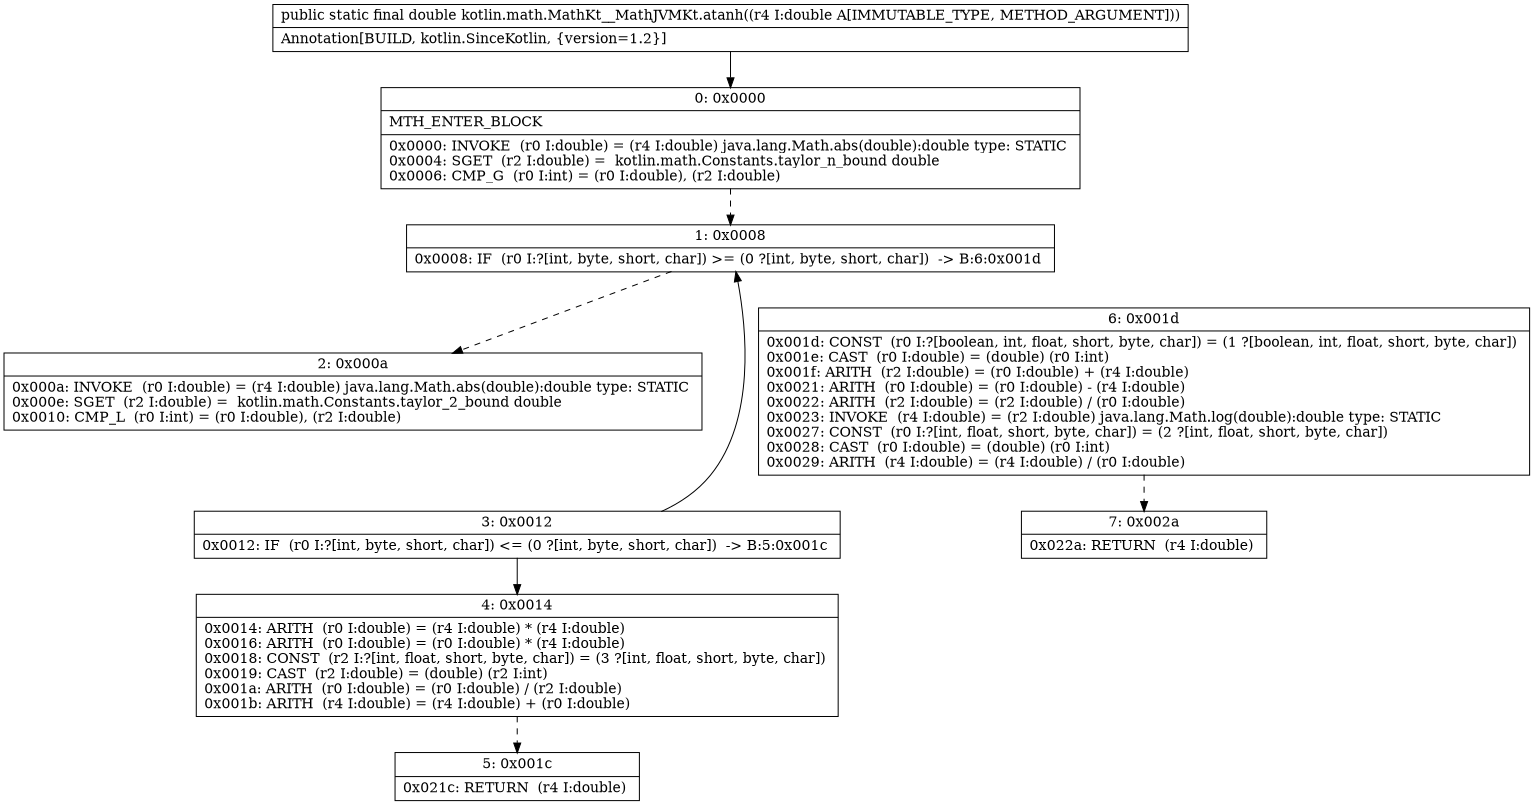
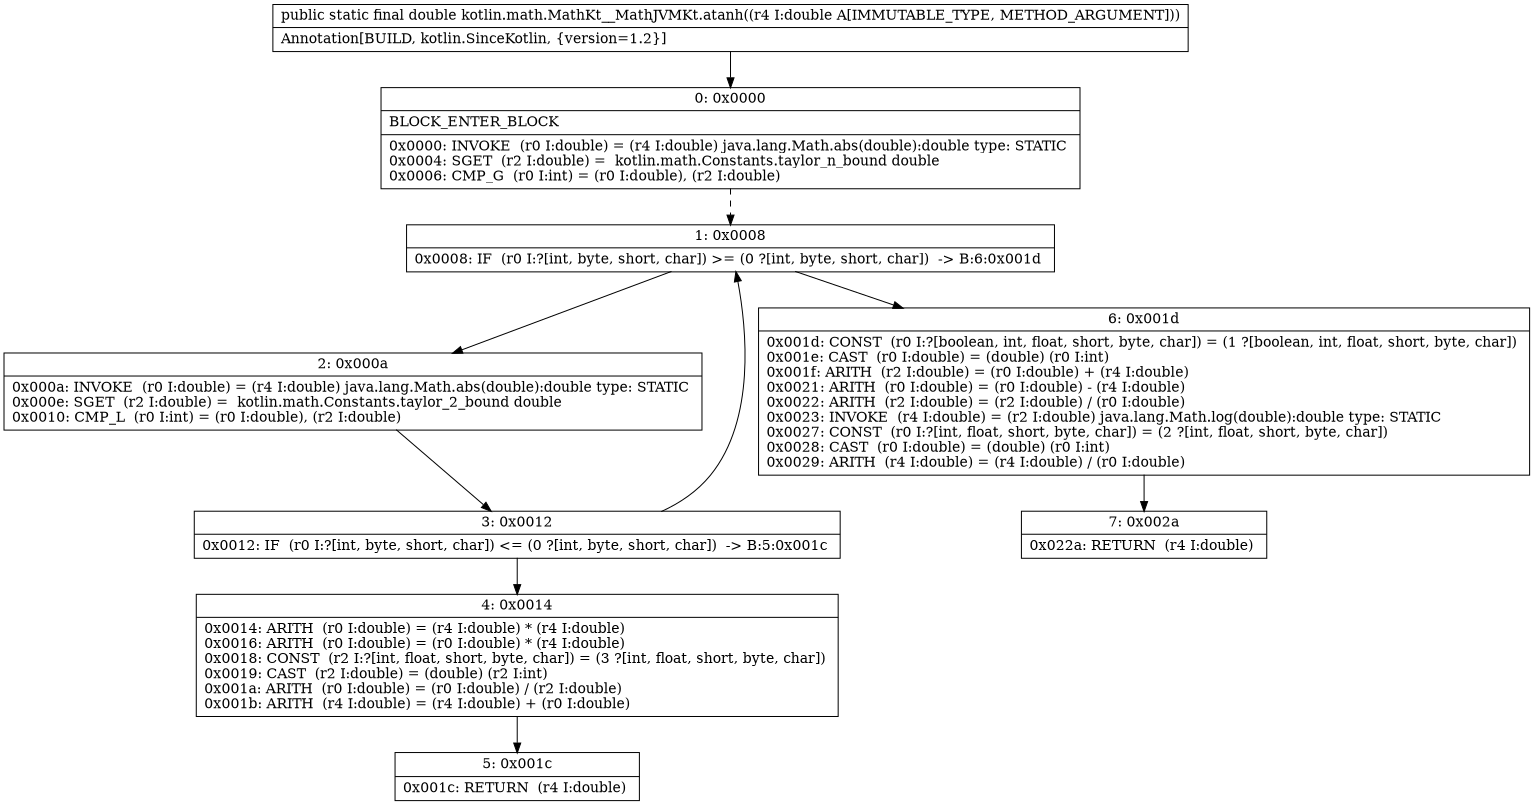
(466, 122) -> (474, 122)
none -> (844, 288)
(567, 311) -> (567, 311)
none -> (440, 467)
(1144, 488) -> (1144, 488)
(517, 730) -> (517, 730)
(517, 788) -> (517, 788)
